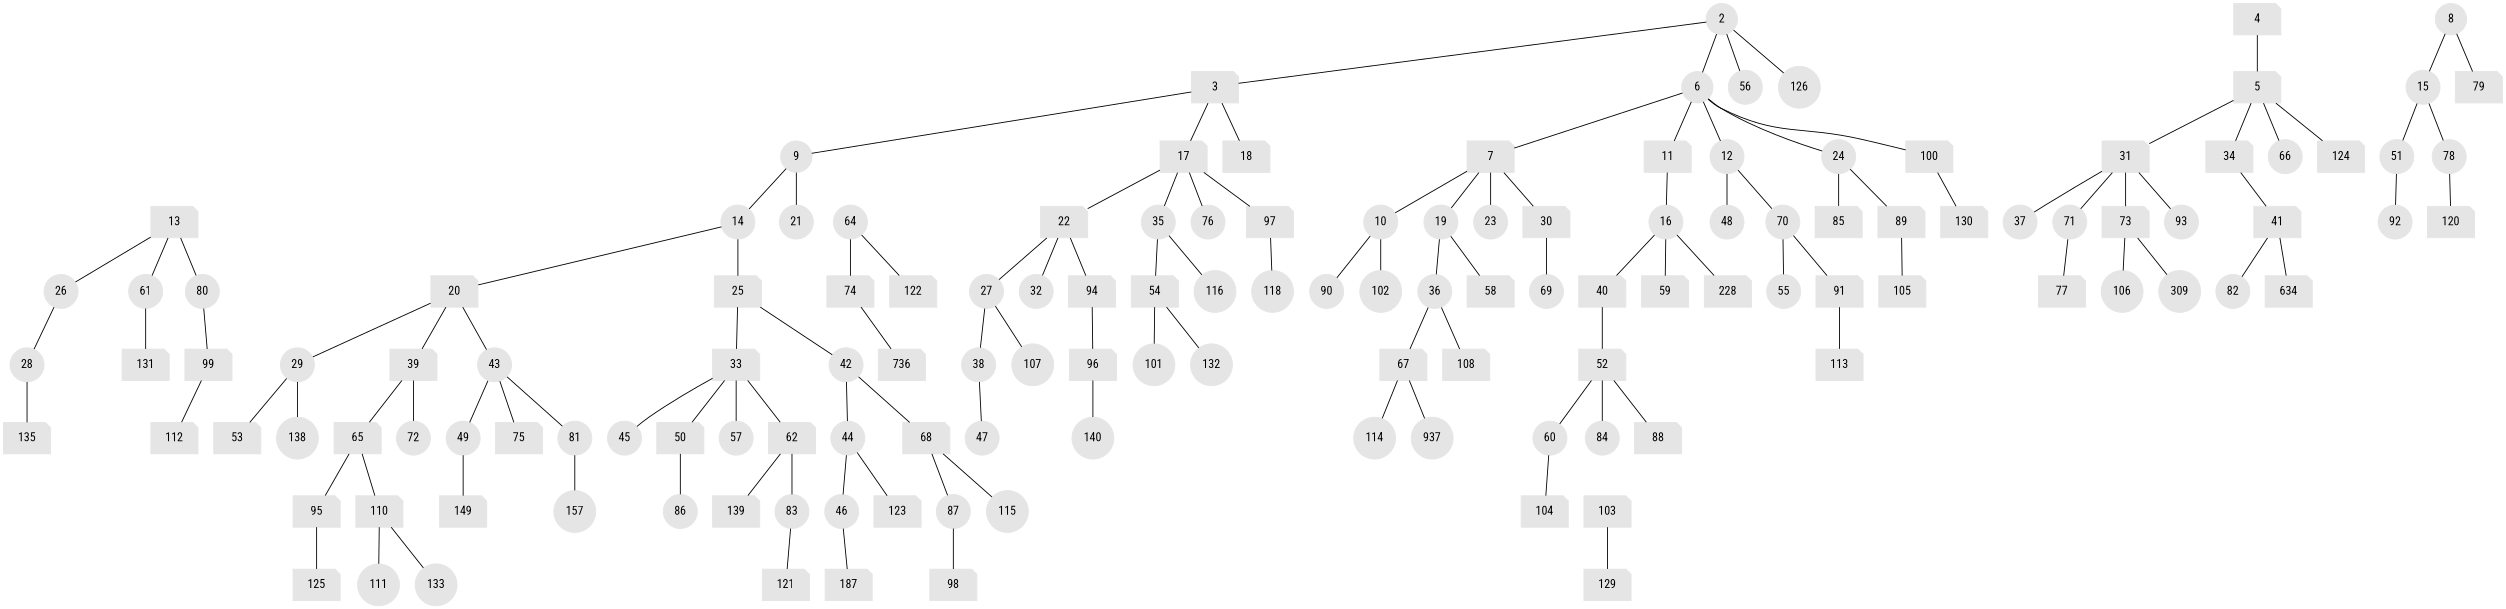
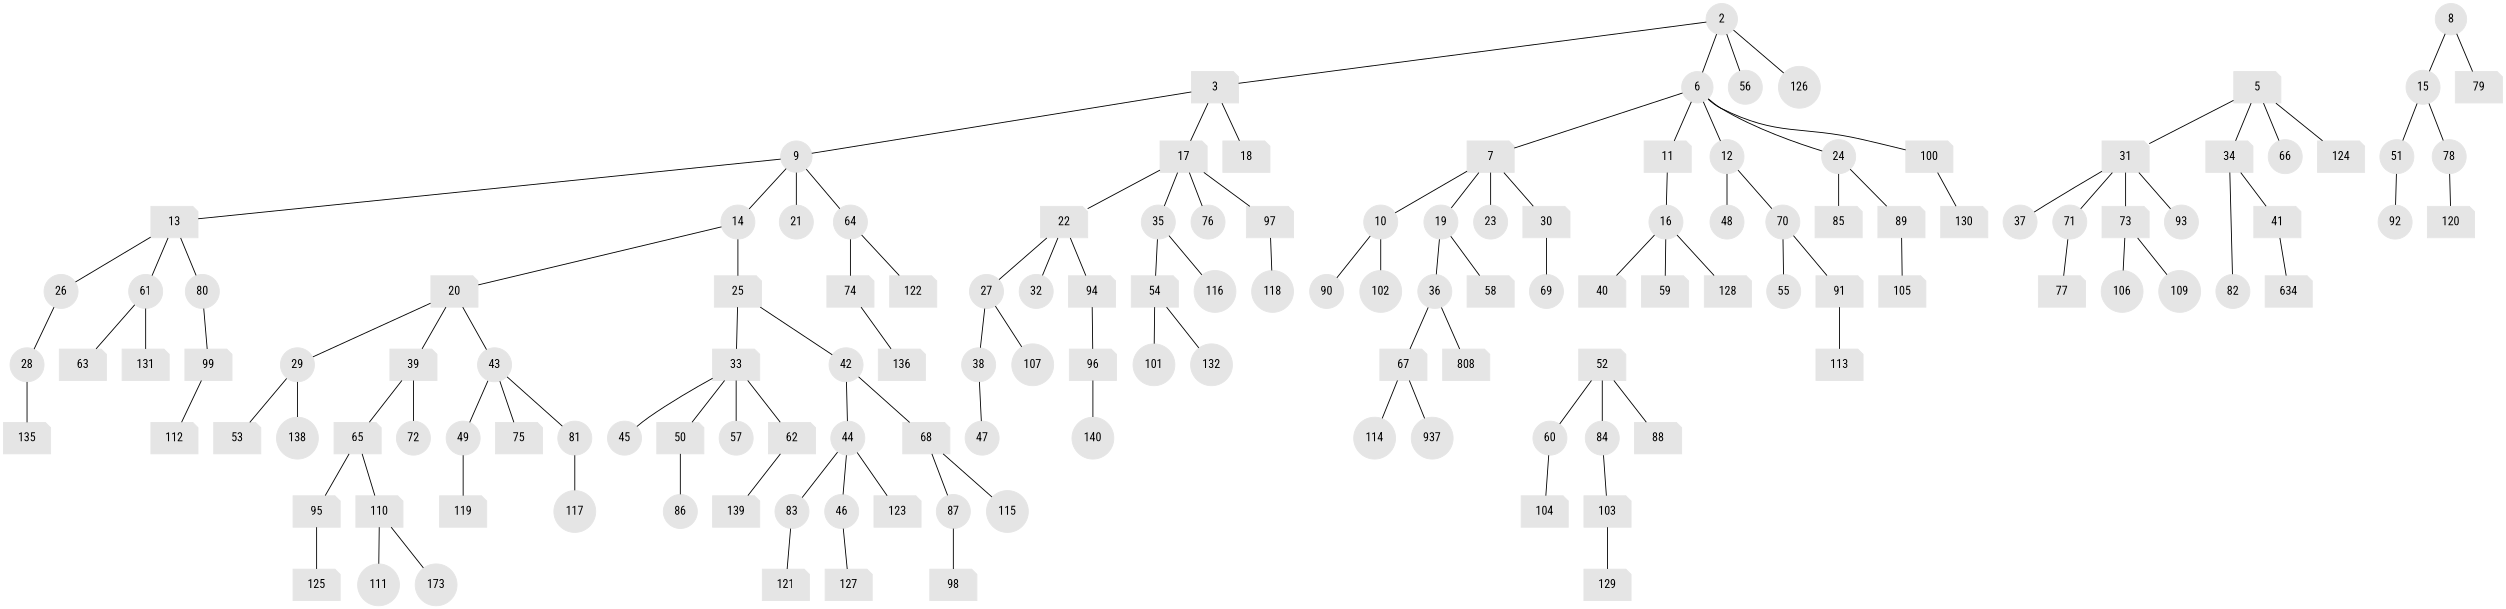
(2257, 19) -> none
none -> (489, 189)
none -> (823, 189)
(2255, 257) -> (2231, 223)
(1728, 291) -> (1728, 291)
(2180, 291) -> (2180, 291)
(1602, 328) -> none
none -> (83, 365)
(902, 365) -> (902, 365)
(1466, 365) -> (1466, 365)
(792, 474) -> (820, 475)
none -> (1605, 475)
(463, 511) -> (463, 511)
(575, 511) -> (575, 511)
(436, 585) -> (436, 585)
(849, 585) -> (849, 585)
